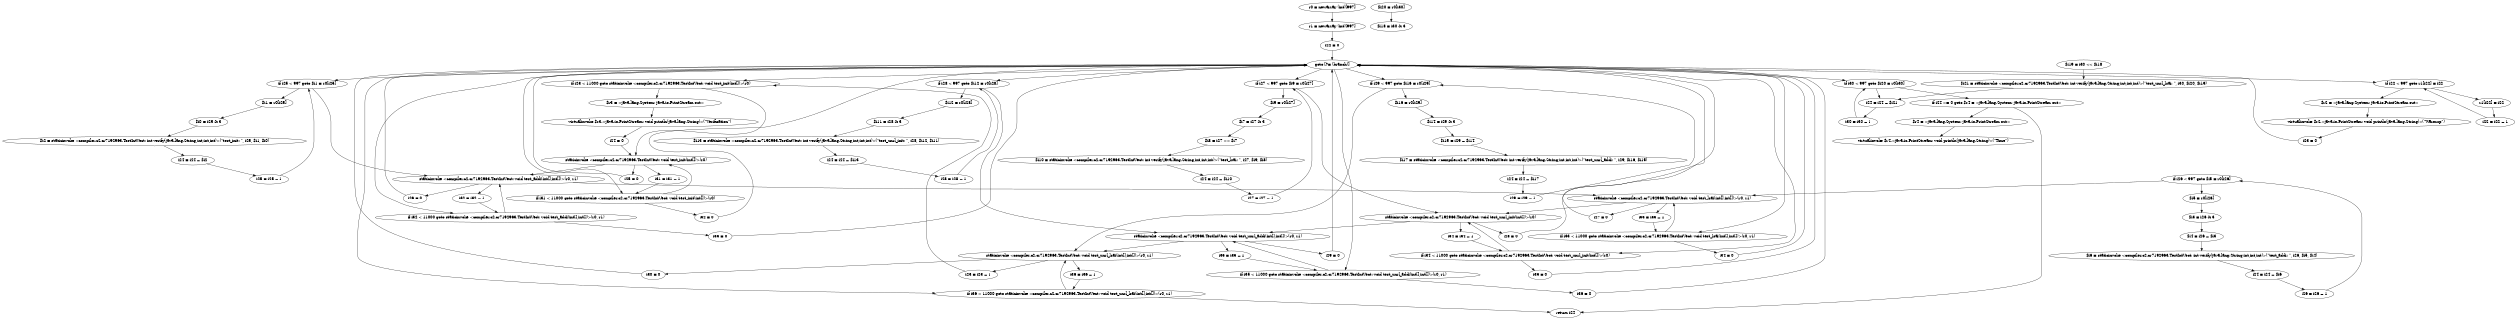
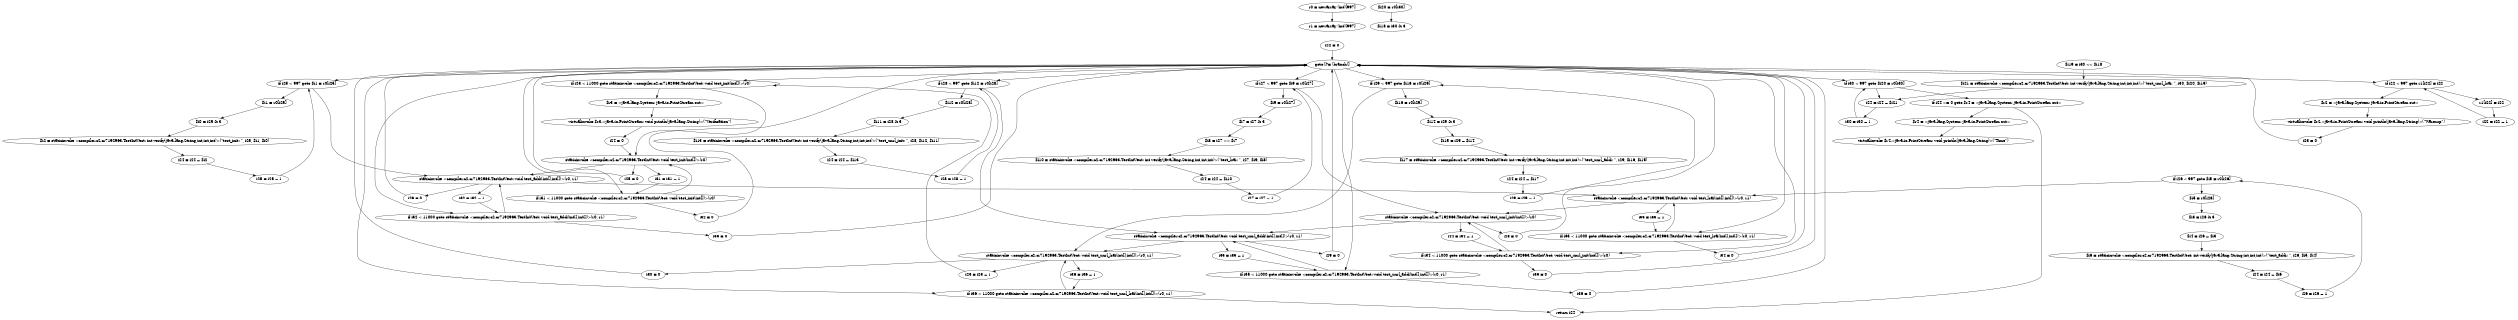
(1332, 35) -> none
(1601, 218) -> none
(2202, 226) -> none
(1461, 237) -> (1461, 237)
